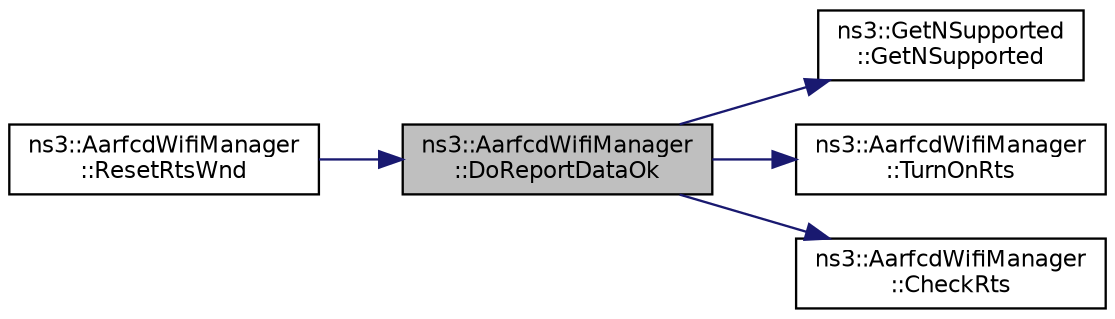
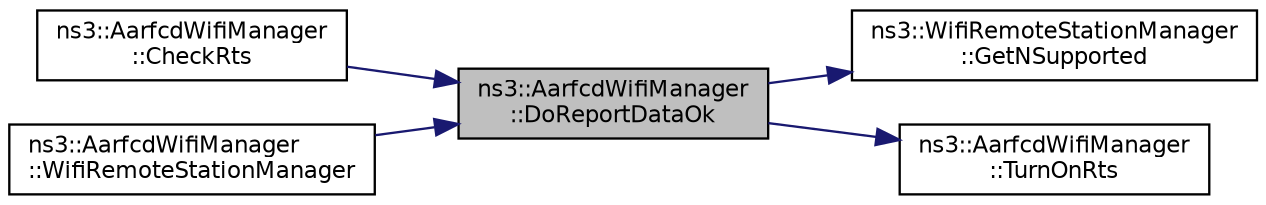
(951, 45) -> (1054, 45)
(164, 159) -> (192, 159)
(743, 213) -> (391, 73)
